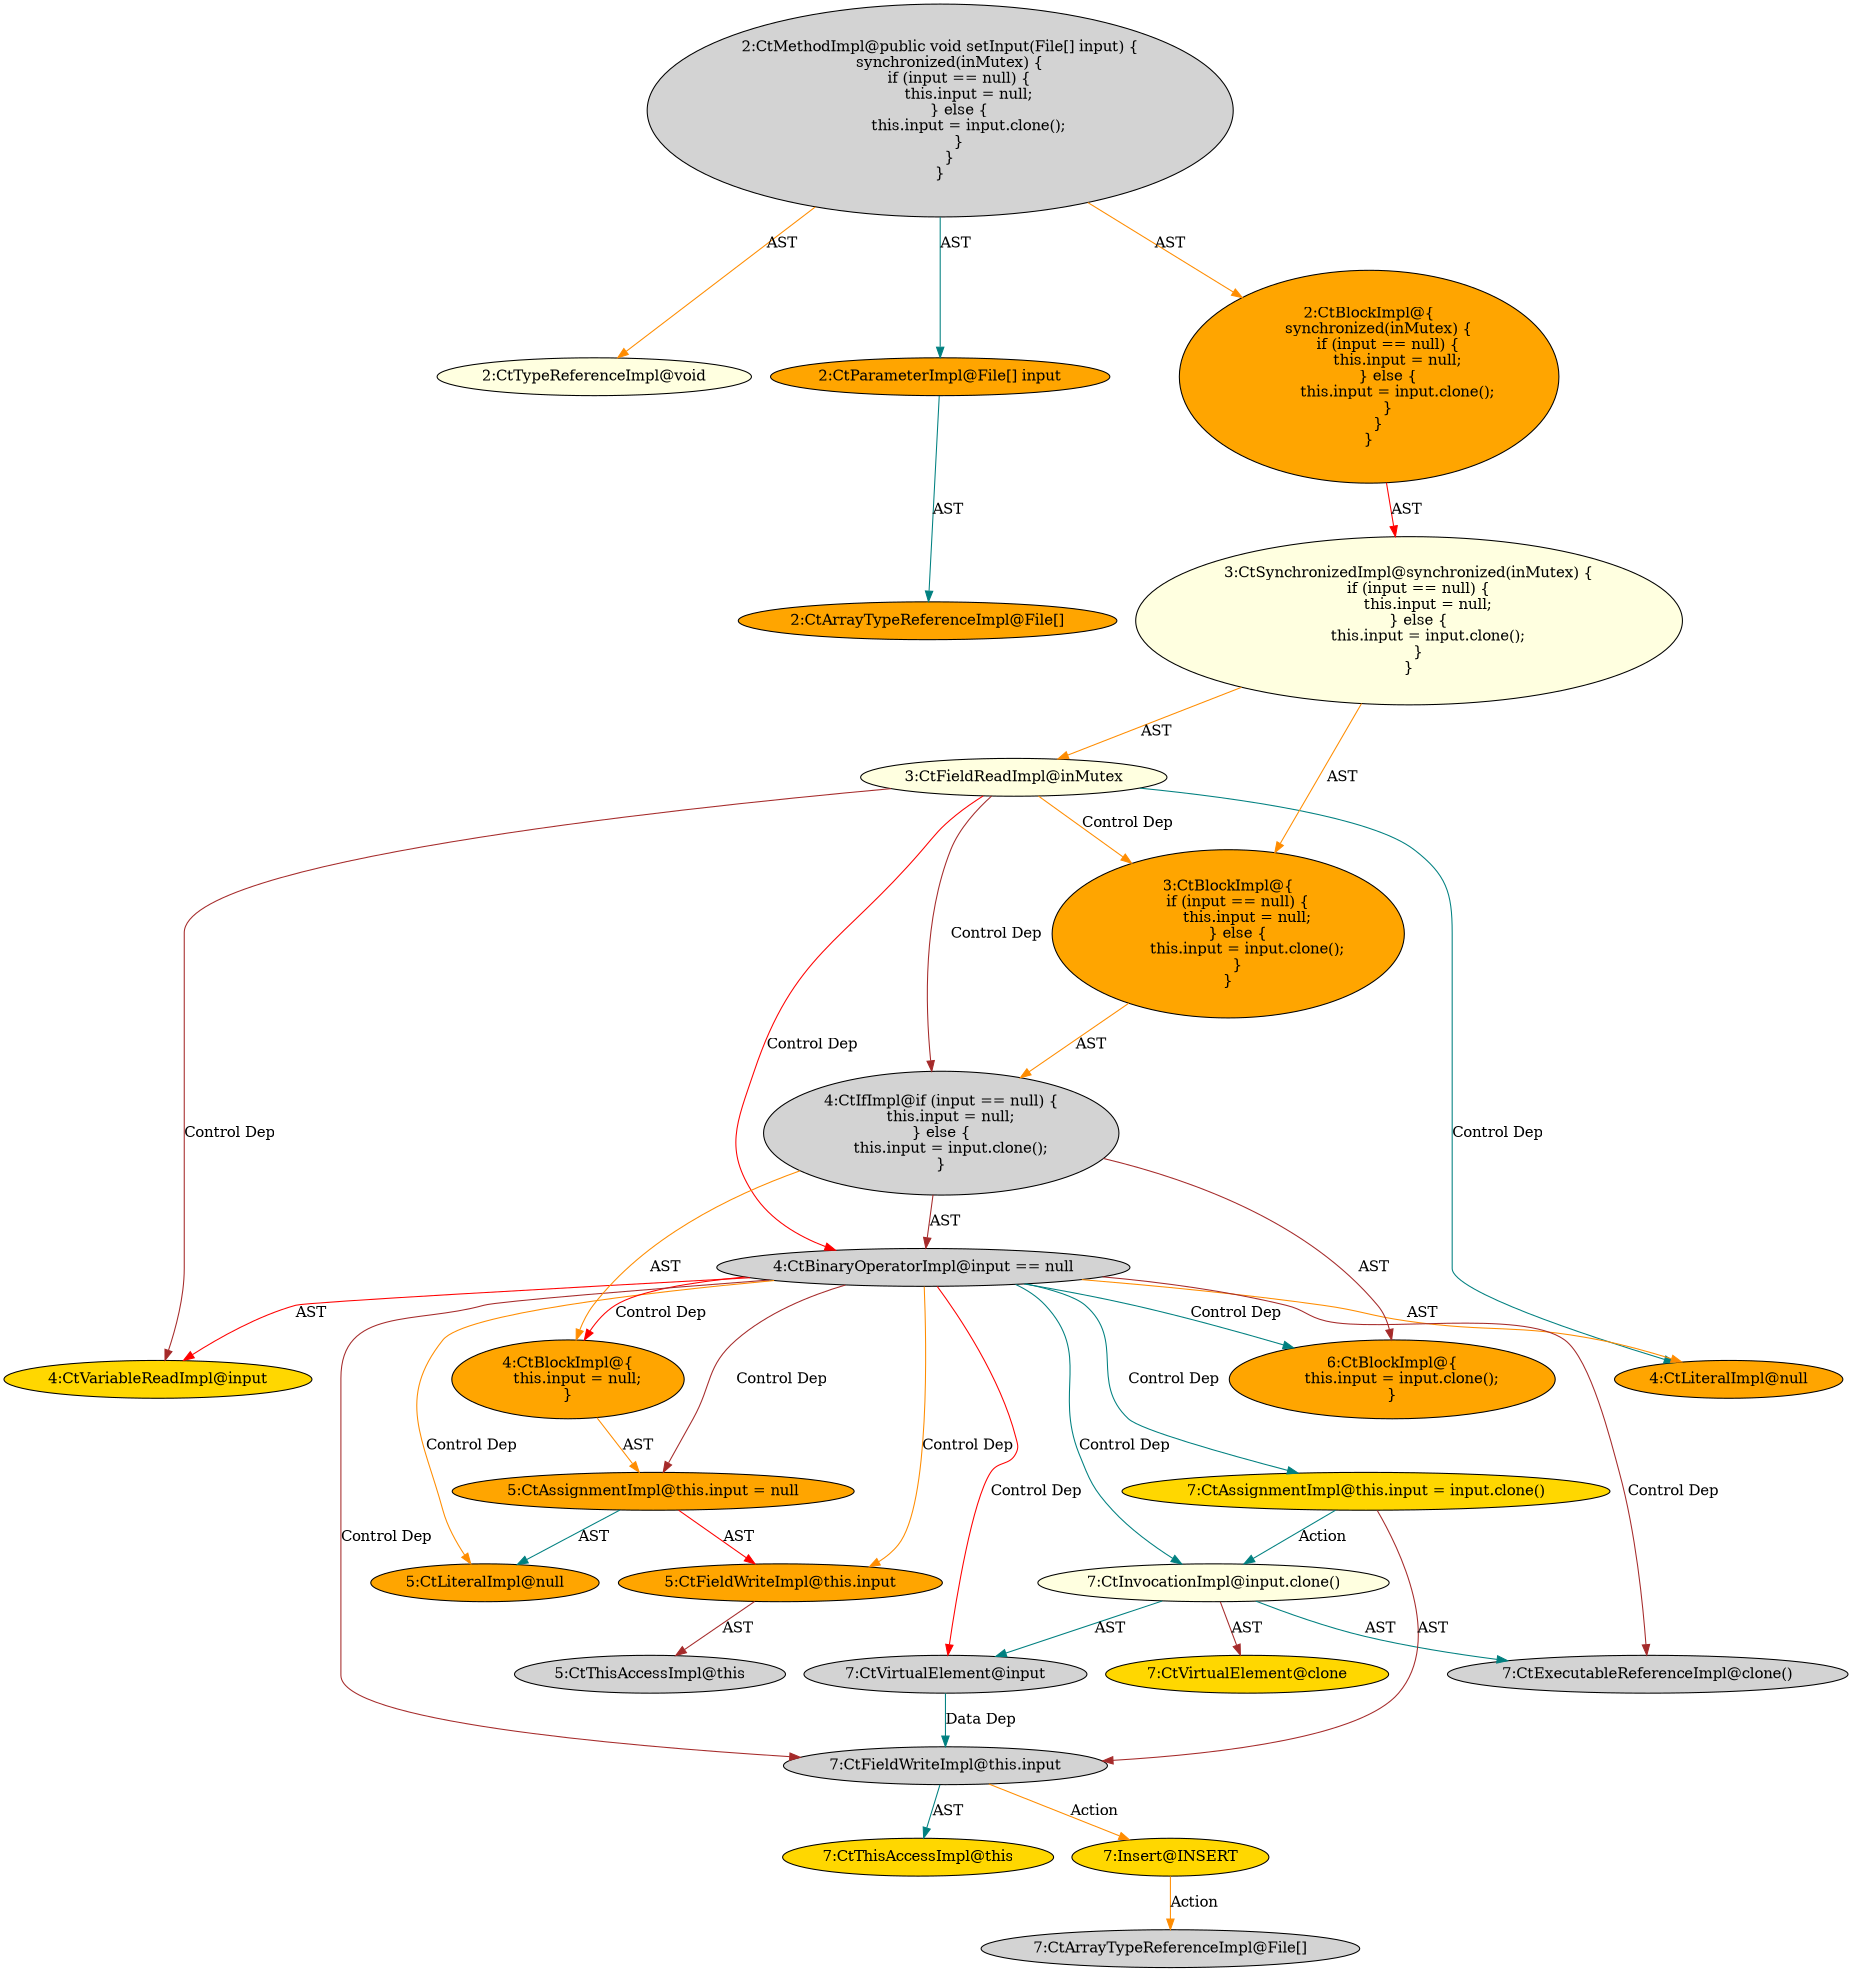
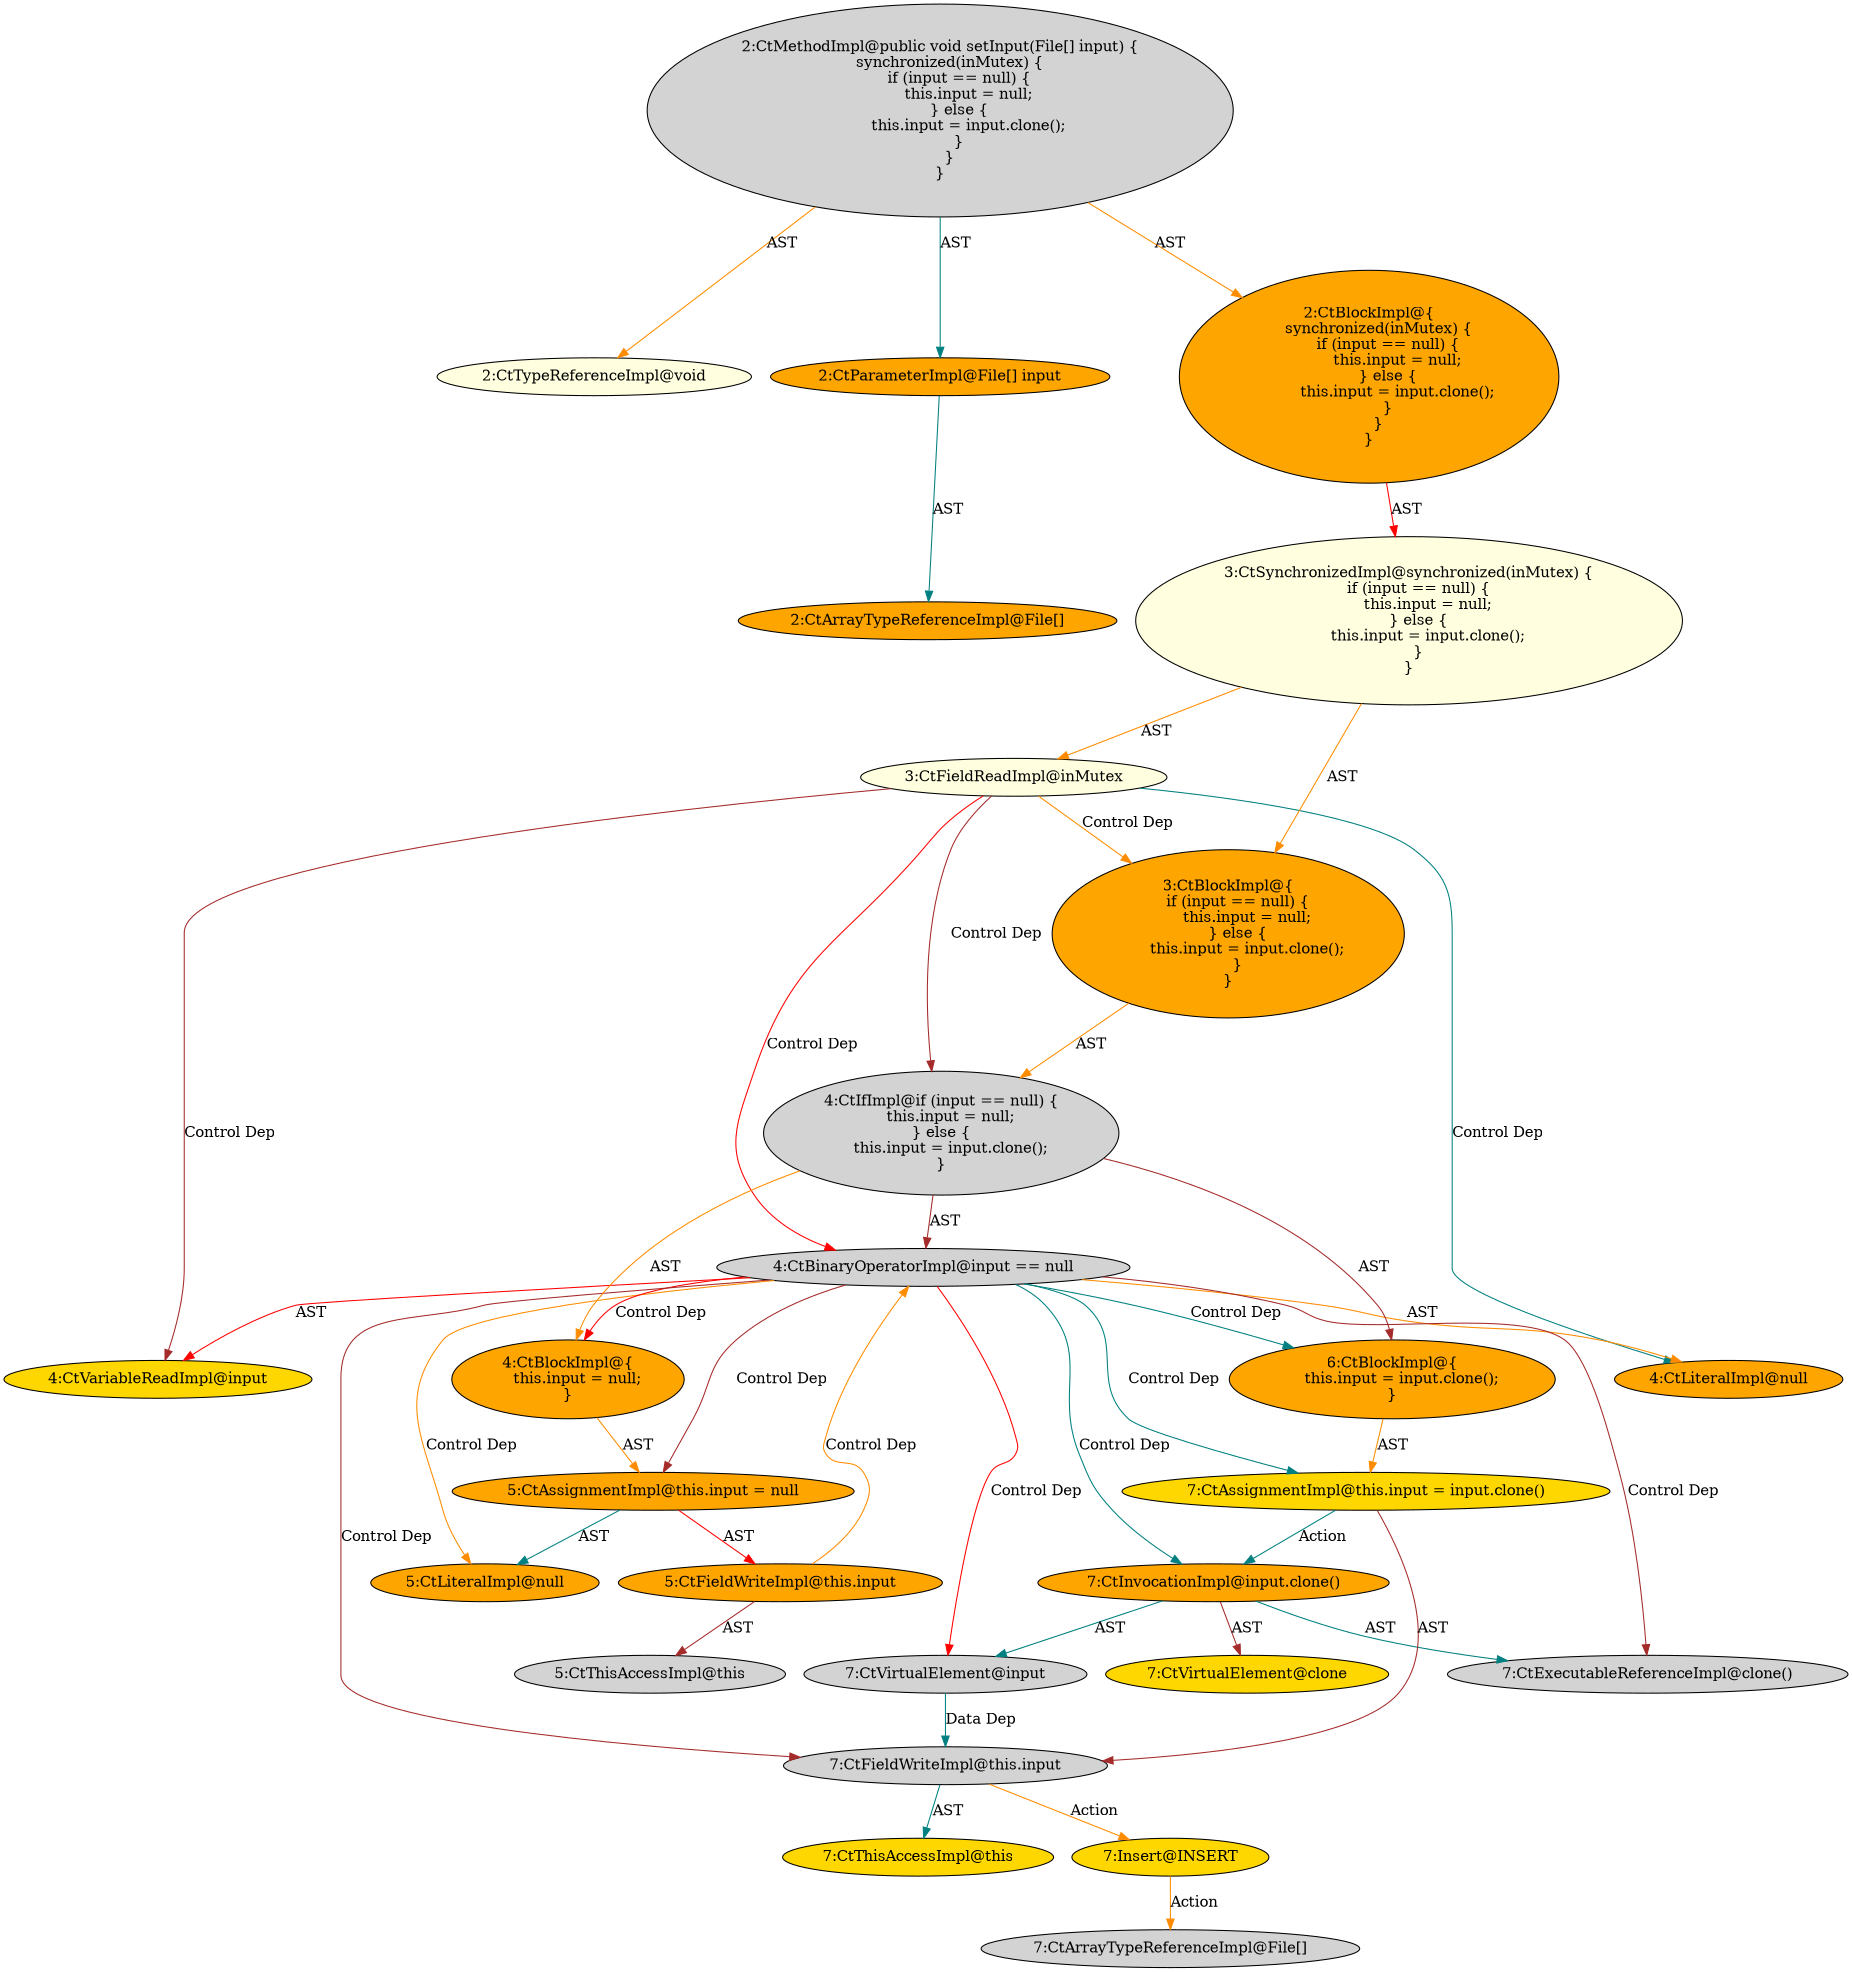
(923, 1430) -> (824, 1444)
none -> (1378, 1440)
(1214, 1583) -> (1214, 1583)
